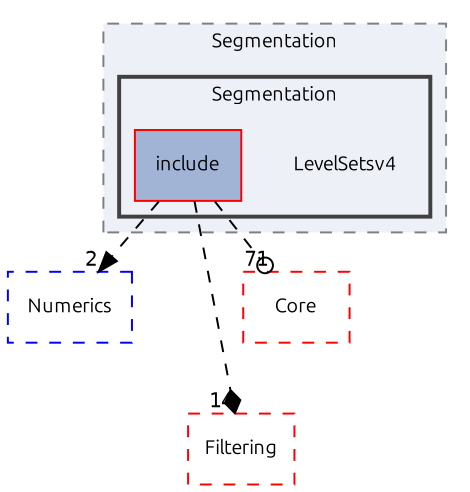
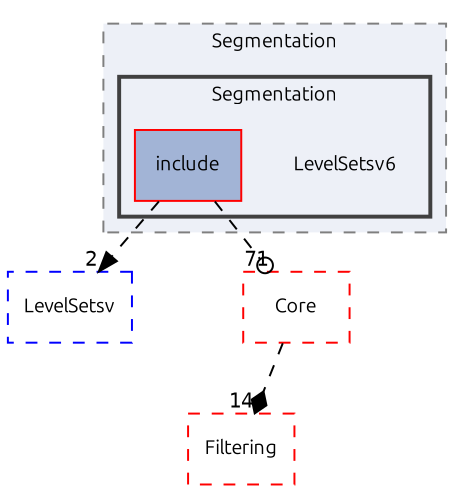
(346, 165) -> (346, 165)
(212, 295) -> (273, 367)
(70, 307) -> (70, 307)
